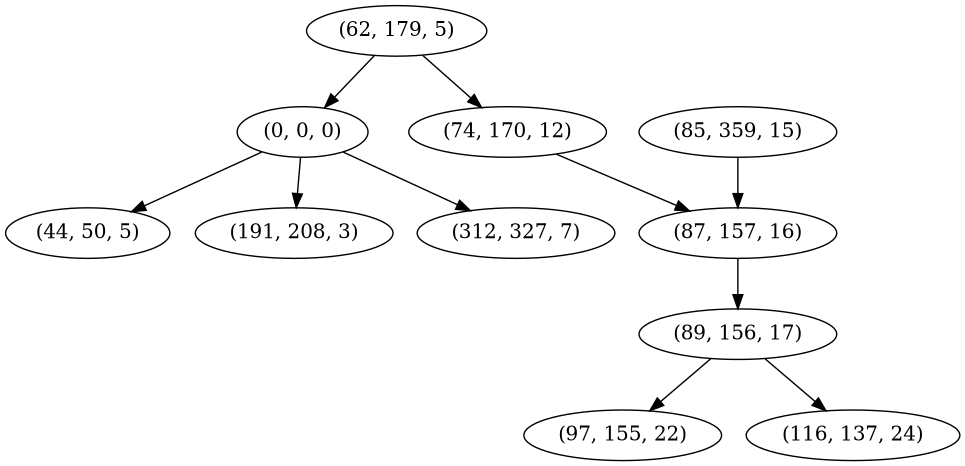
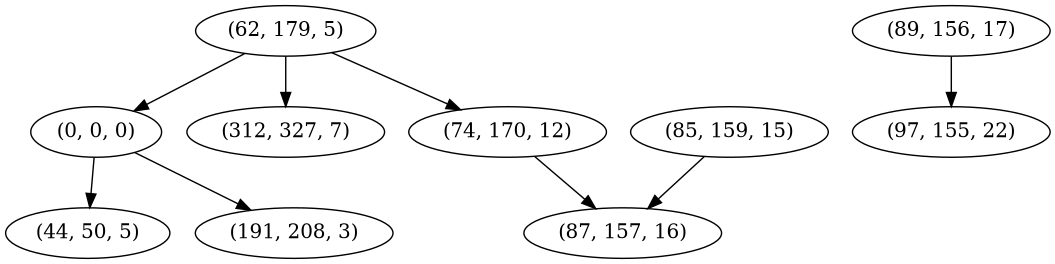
(738, 132) -> (729, 132)
(400, 178) -> (286, 75)
(738, 277) -> none
(853, 435) -> none
